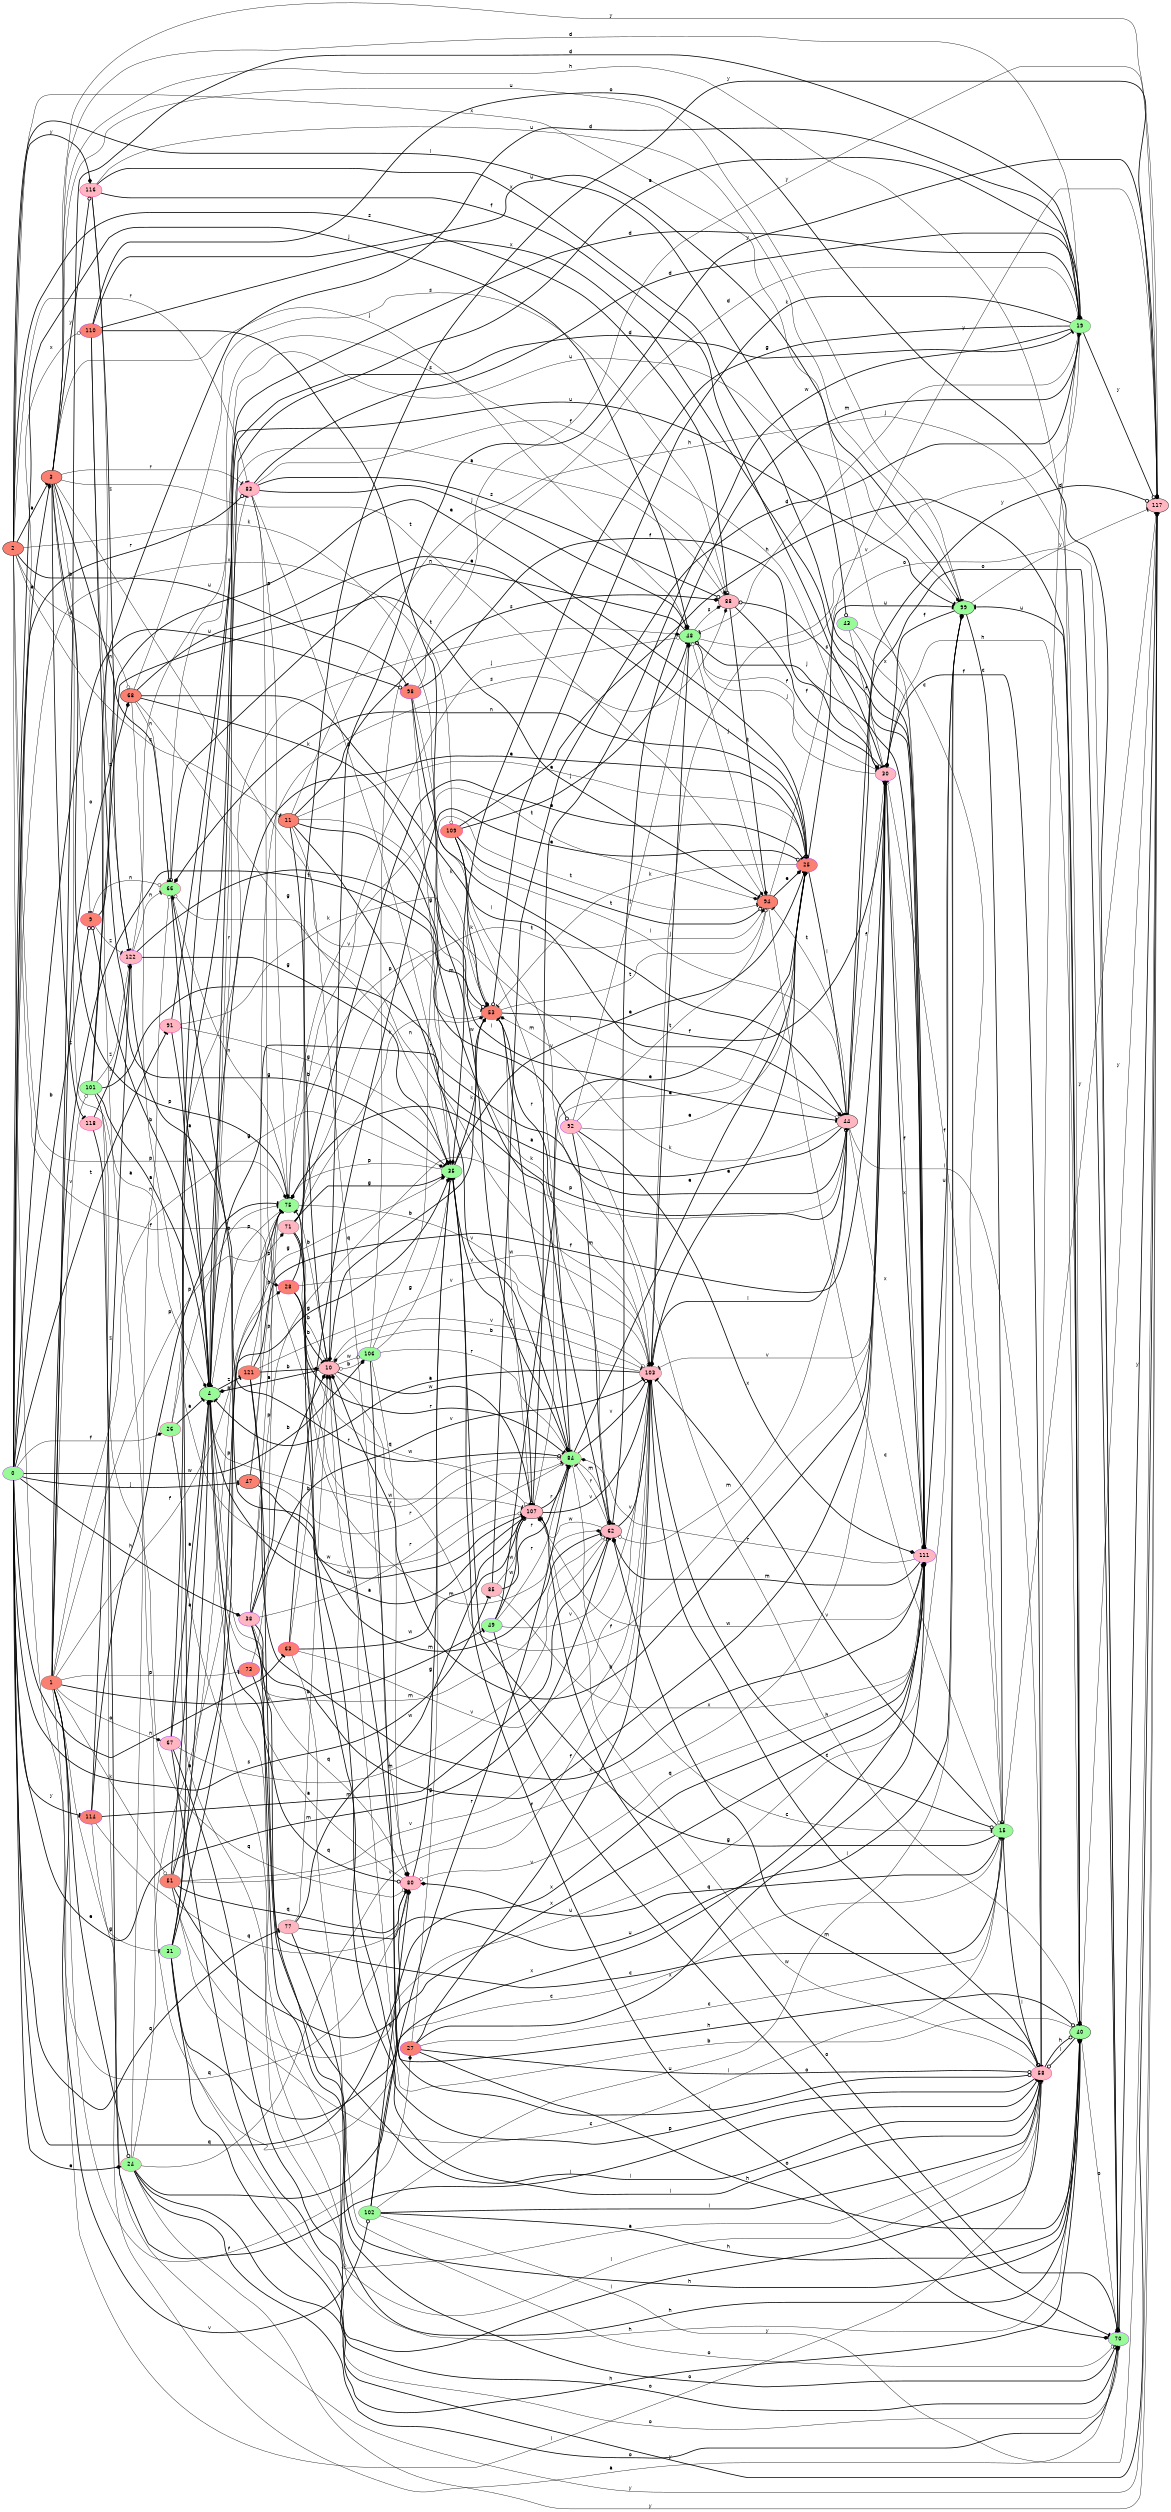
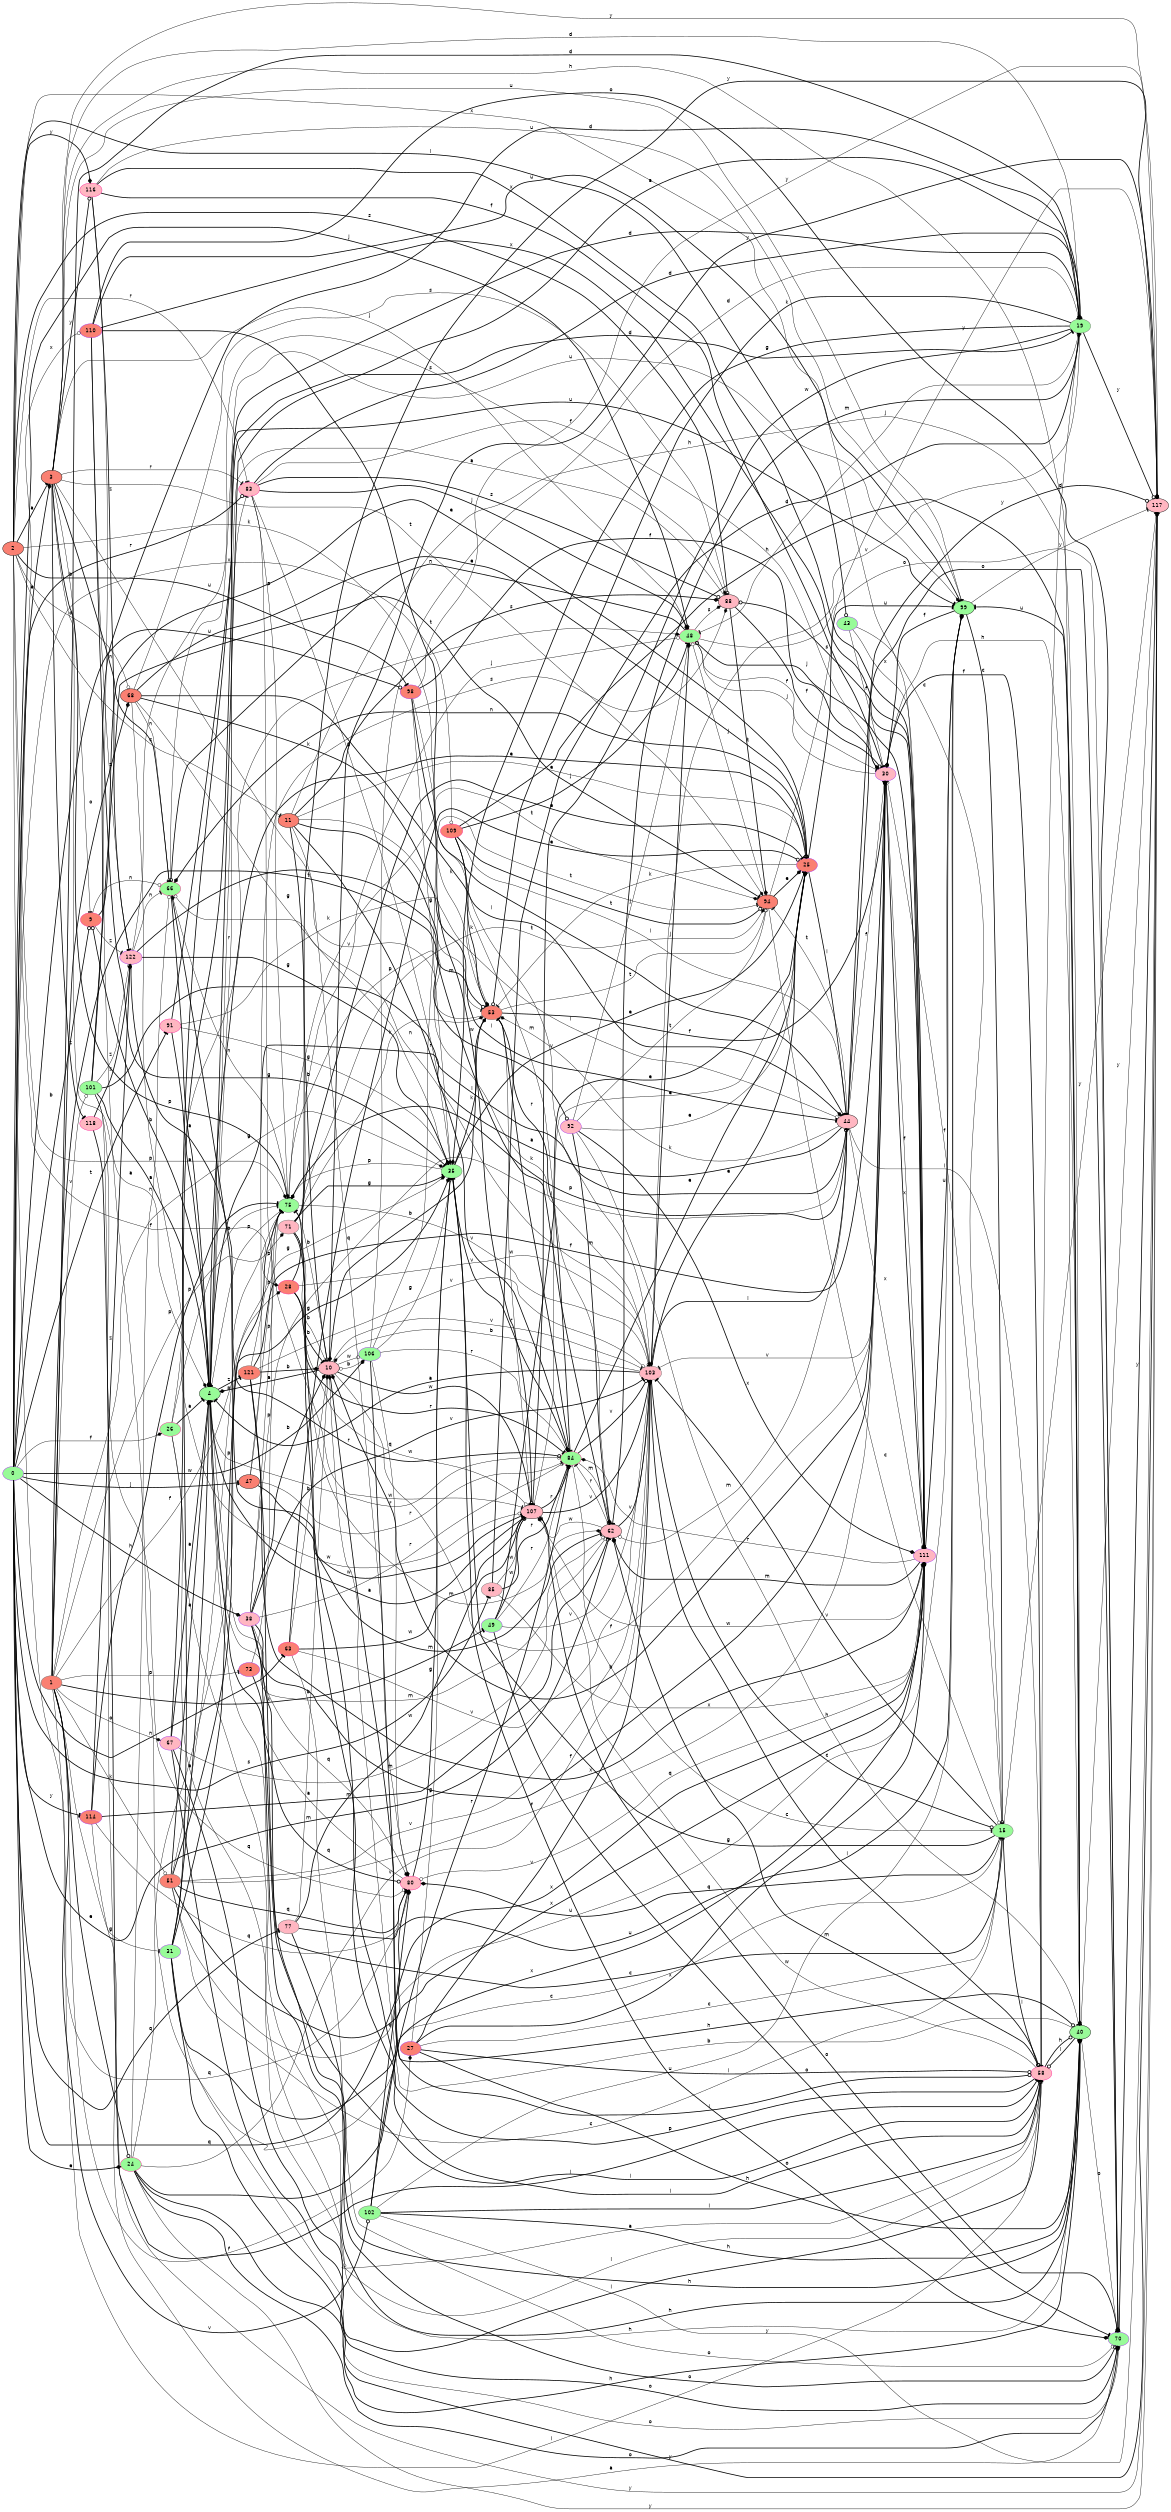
(690, 636) -> (690, 636)
(766, 1129) -> (764, 1133)
